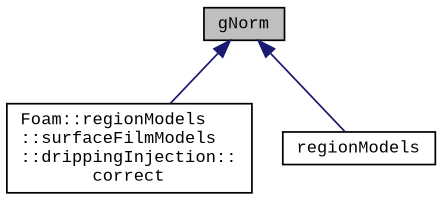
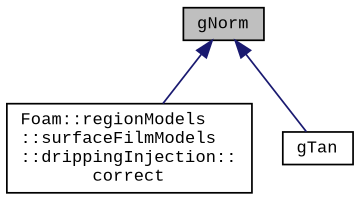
(359, 148) -> (318, 148)
